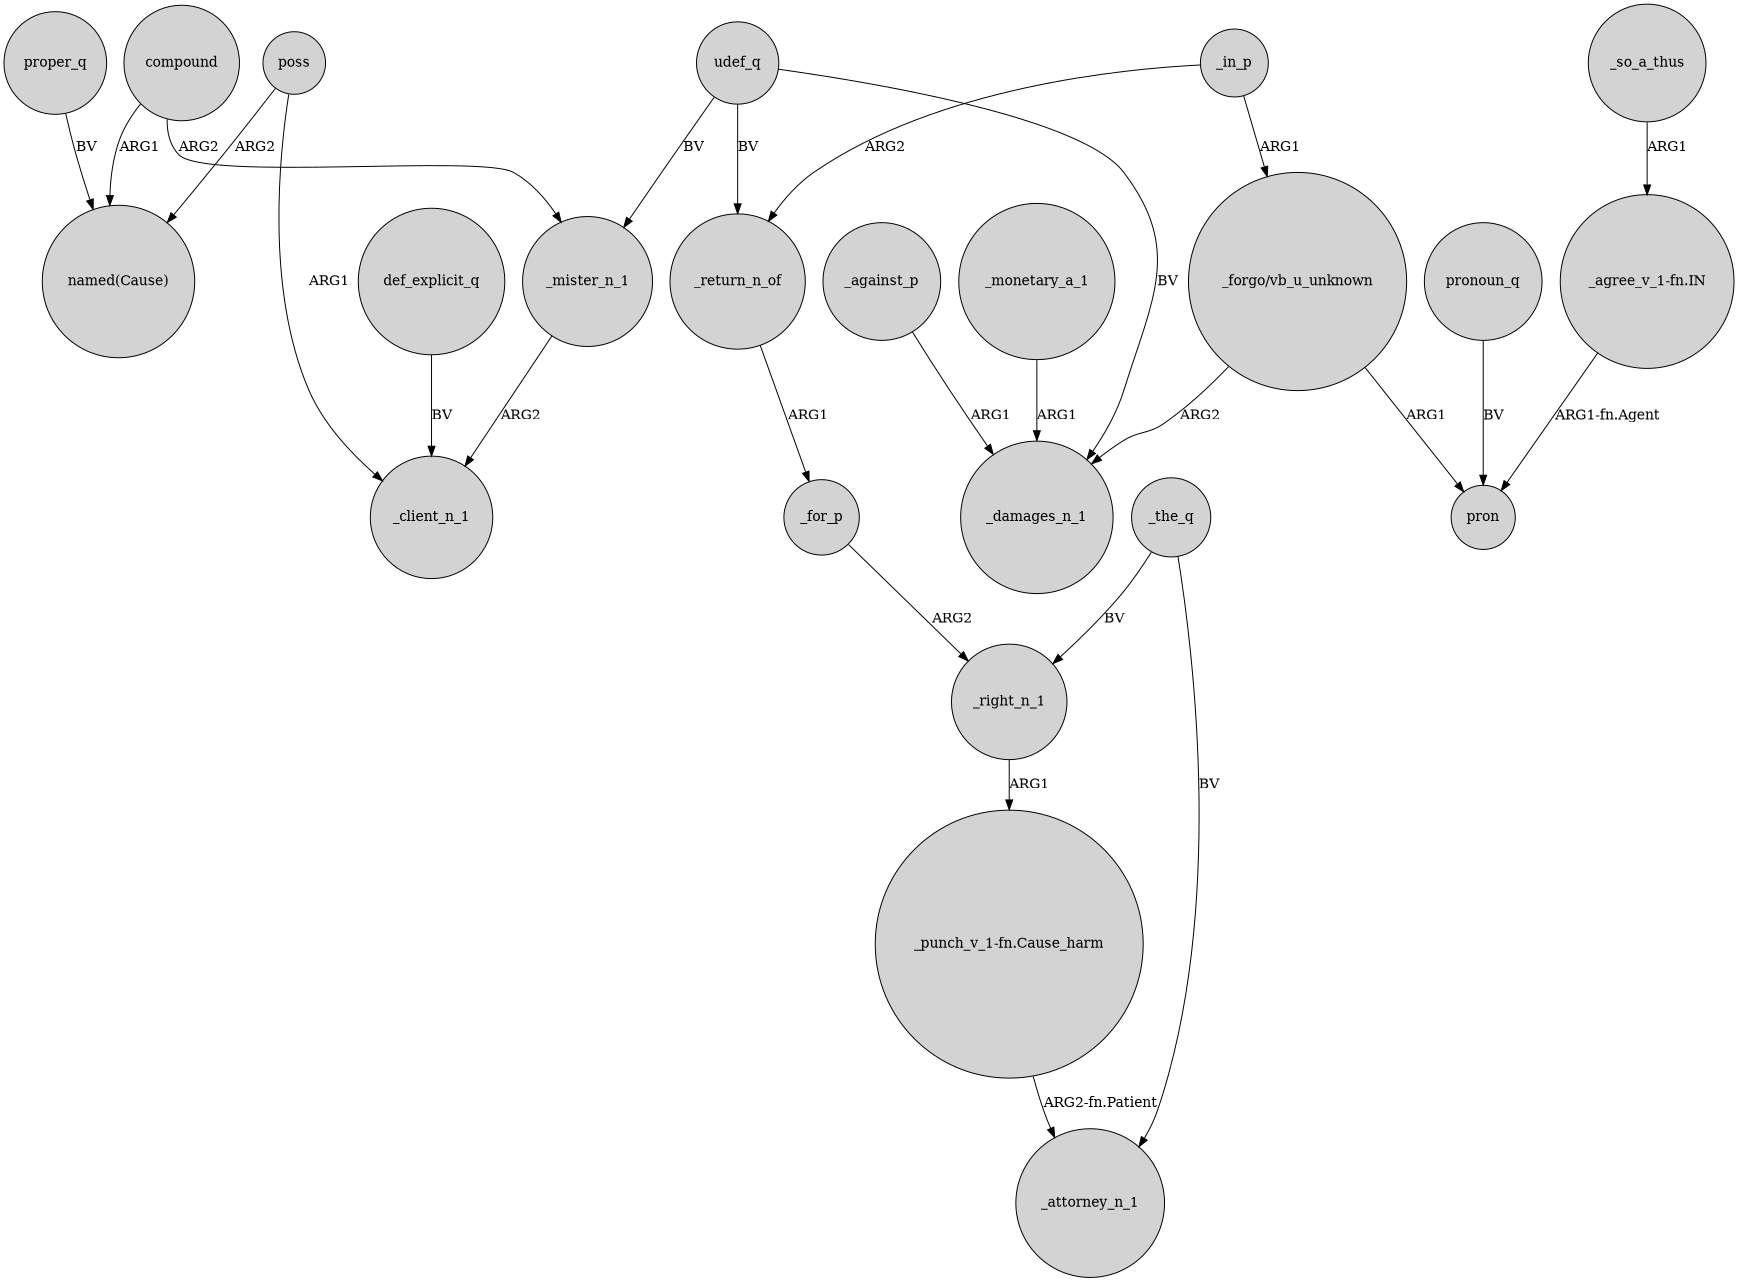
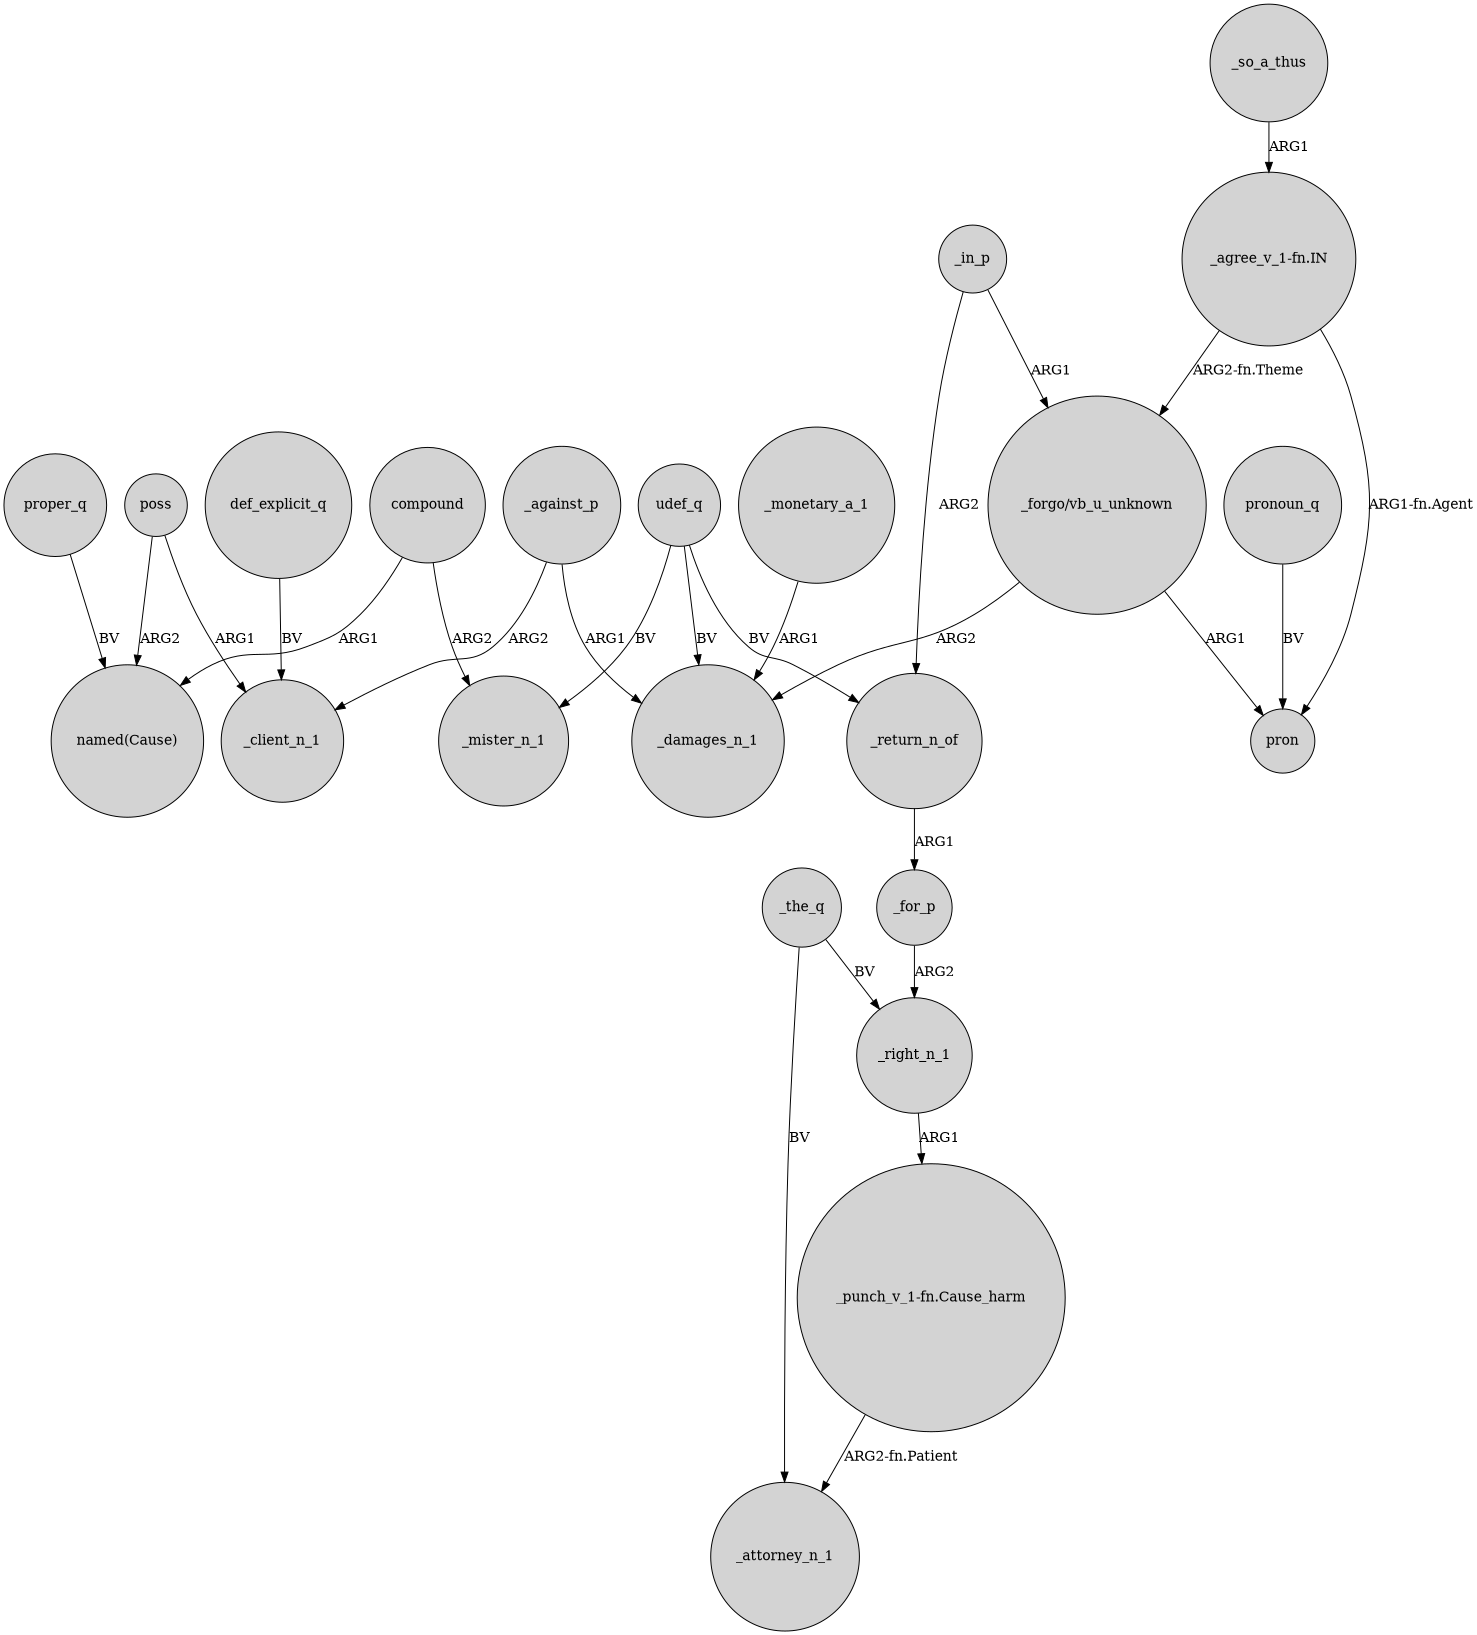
none -> (1192, 369)
(511, 397) -> (466, 658)
